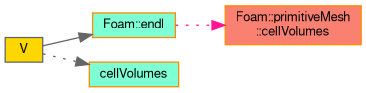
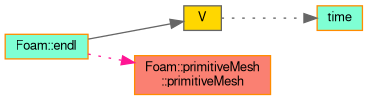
(293, 25) -> (203, 75)
(61, 42) -> (129, 31)
(134, 74) -> (340, 18)
